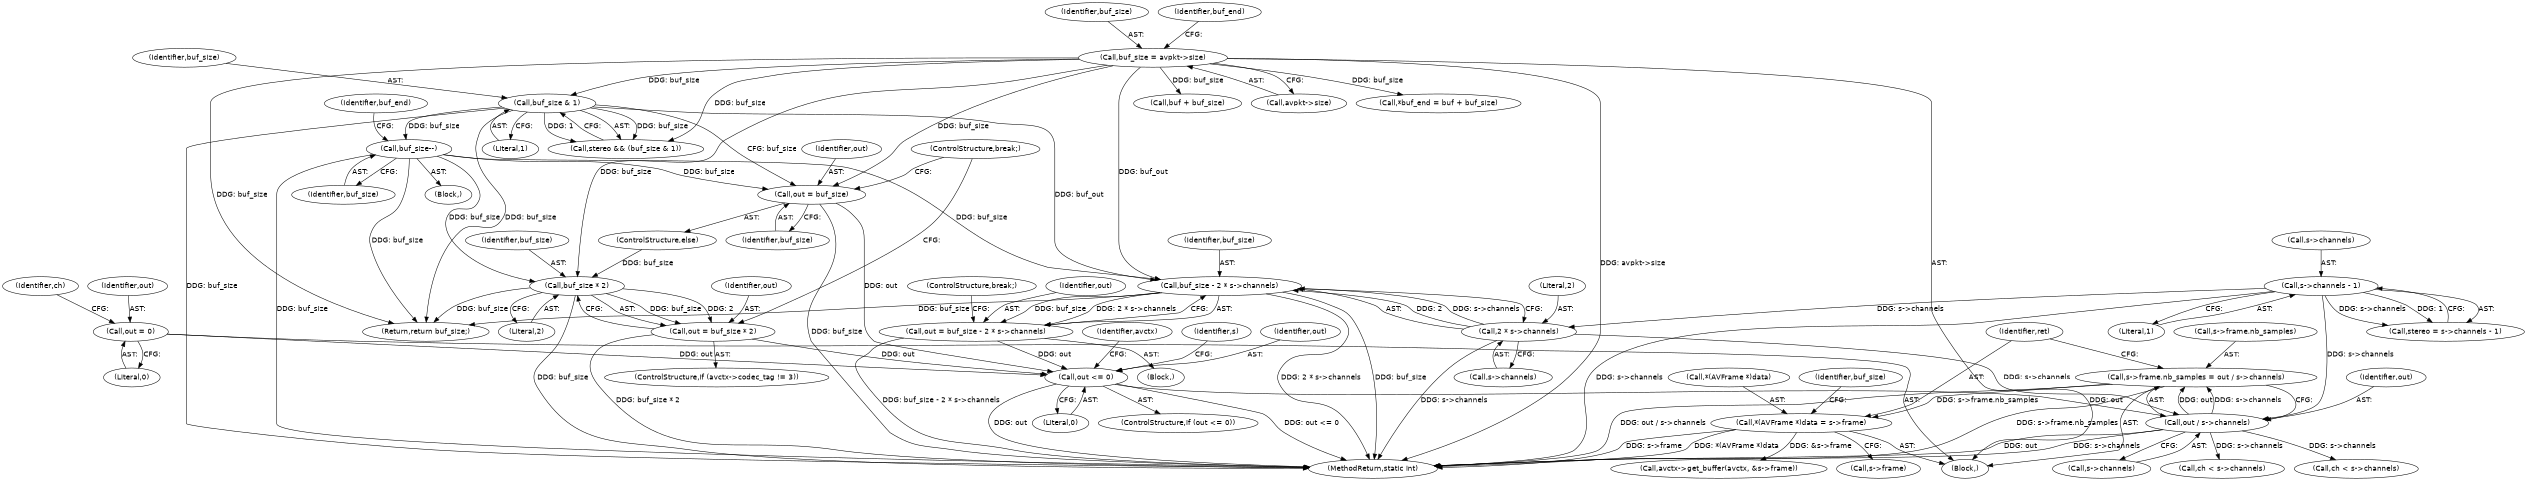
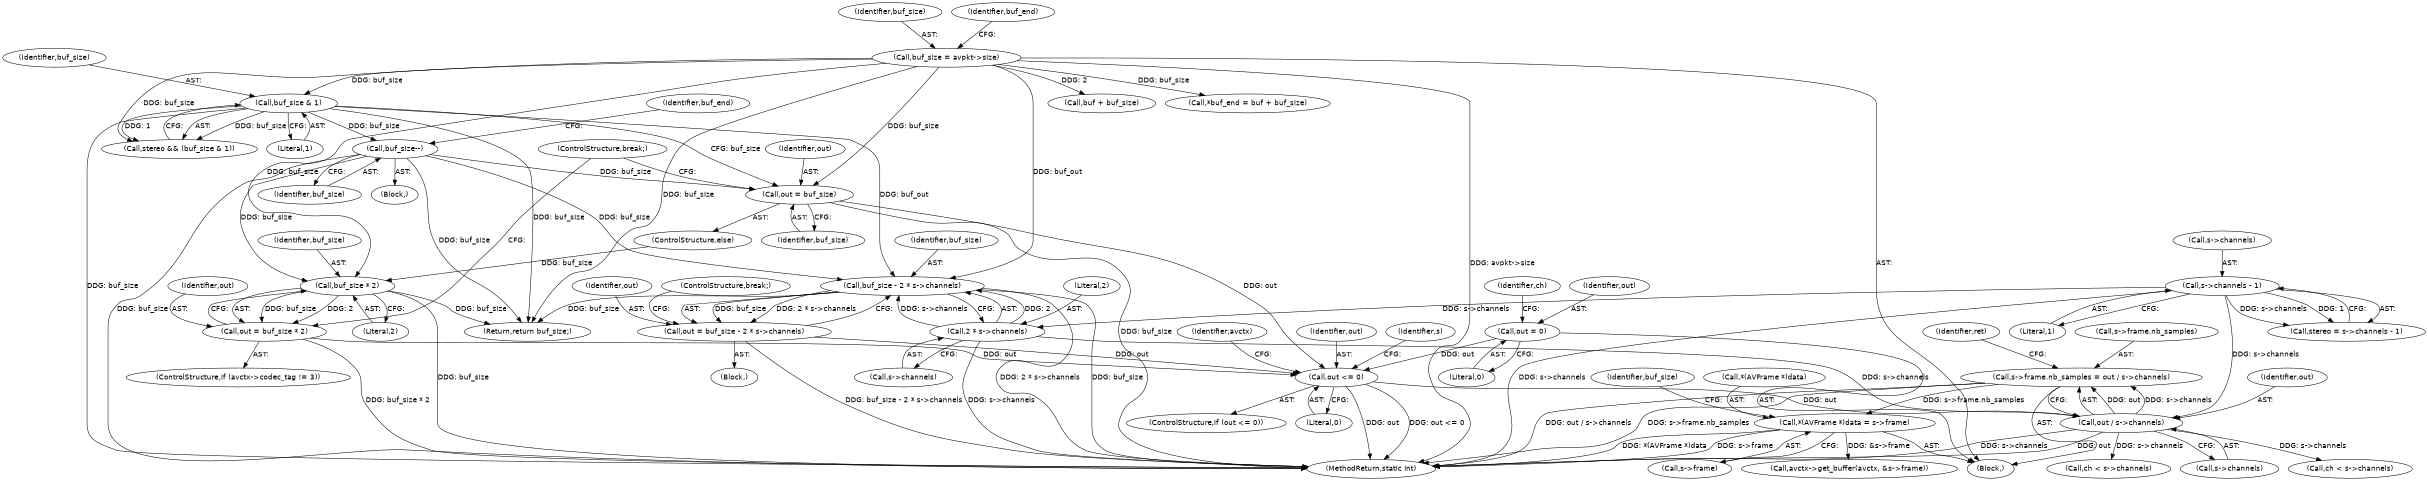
(1198, 81) -> (1075, 81)
(1299, 103) -> none
(1944, 384) -> (1765, 453)
